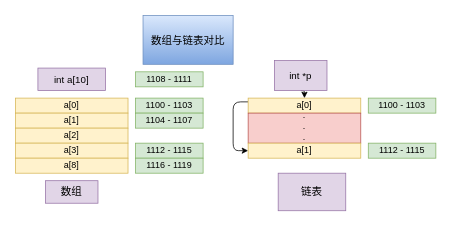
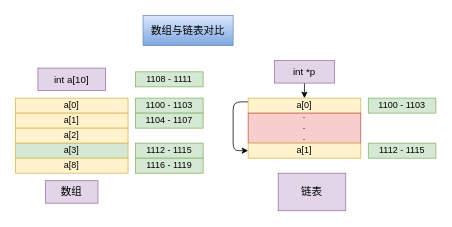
(188, 40) -> (188, 30)
(300, 75) -> (304, 72)
(72, 150) -> (72, 150)
